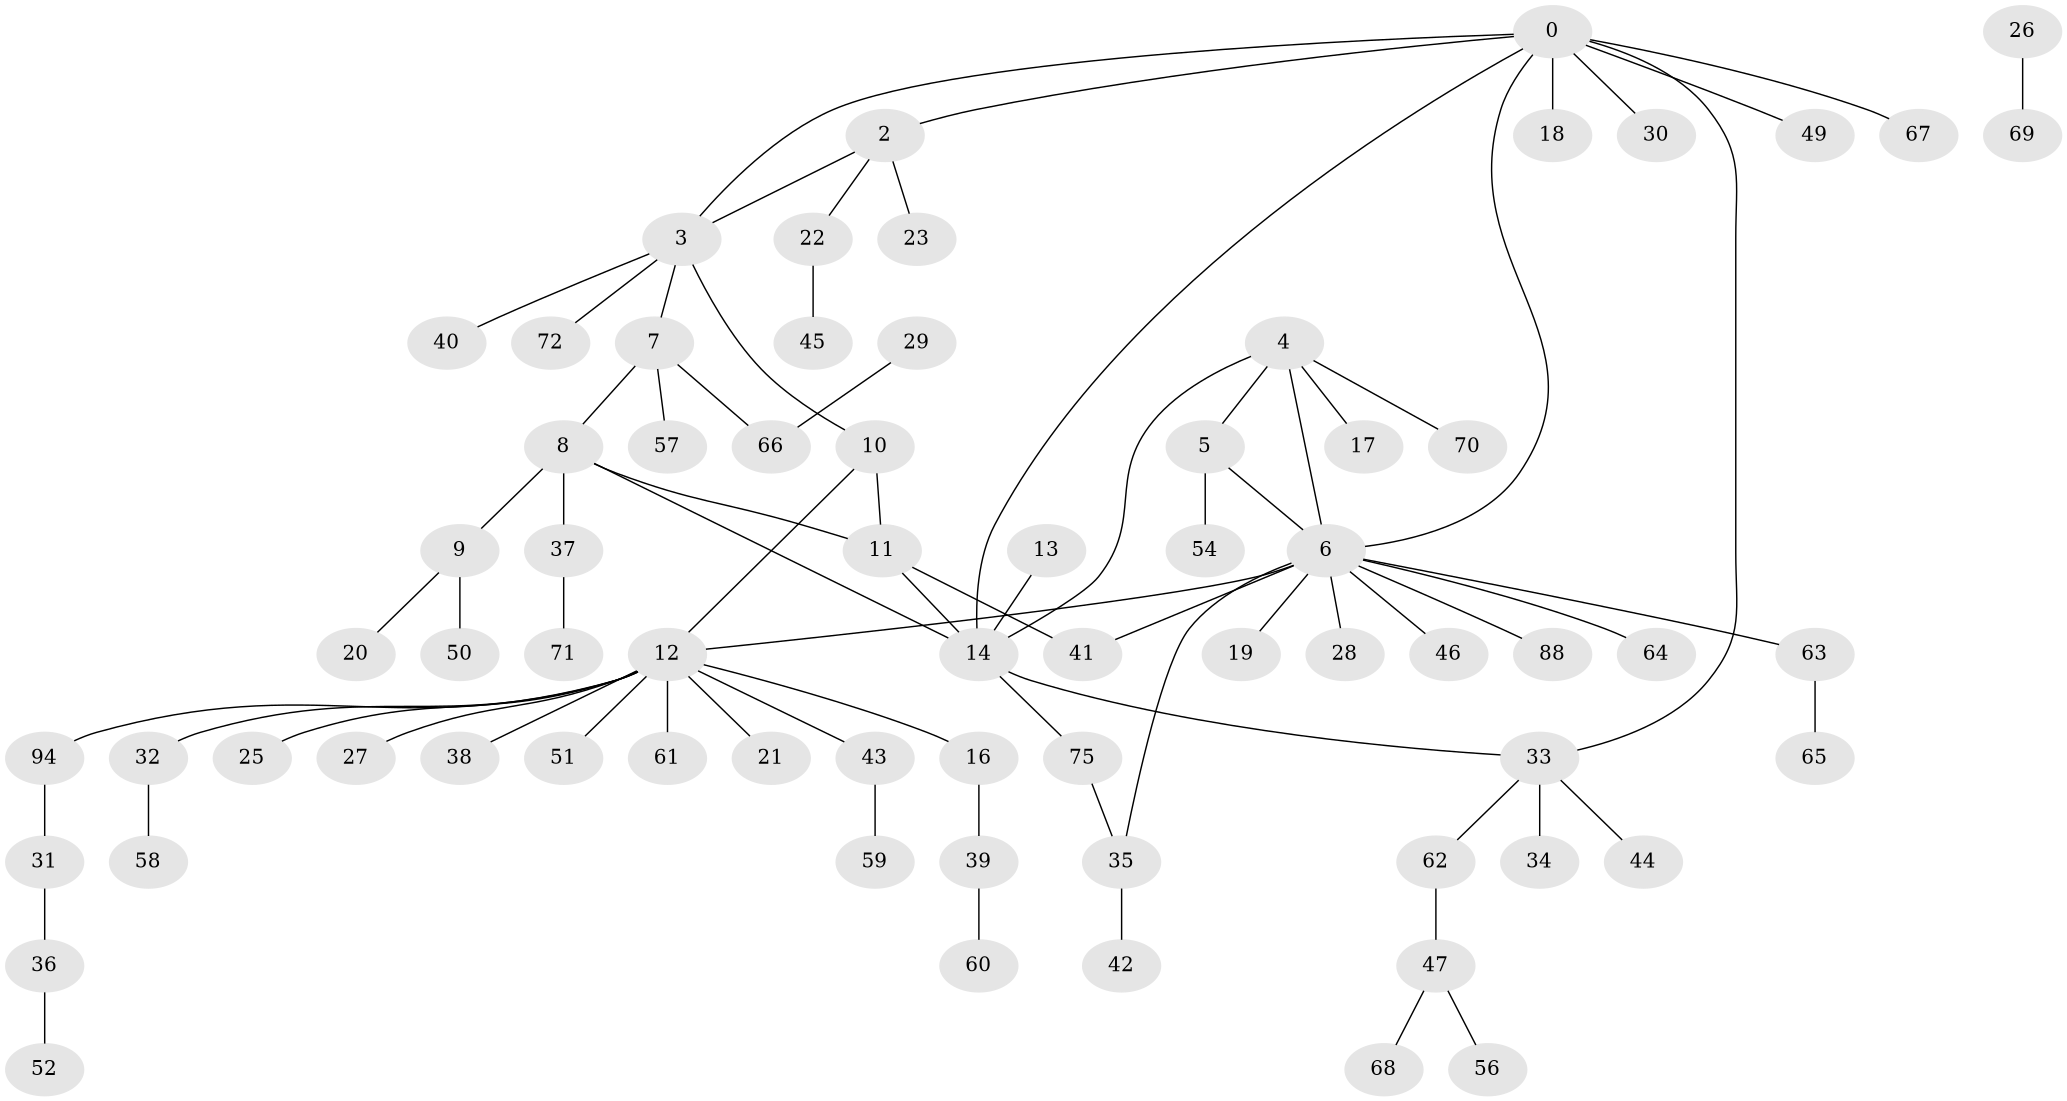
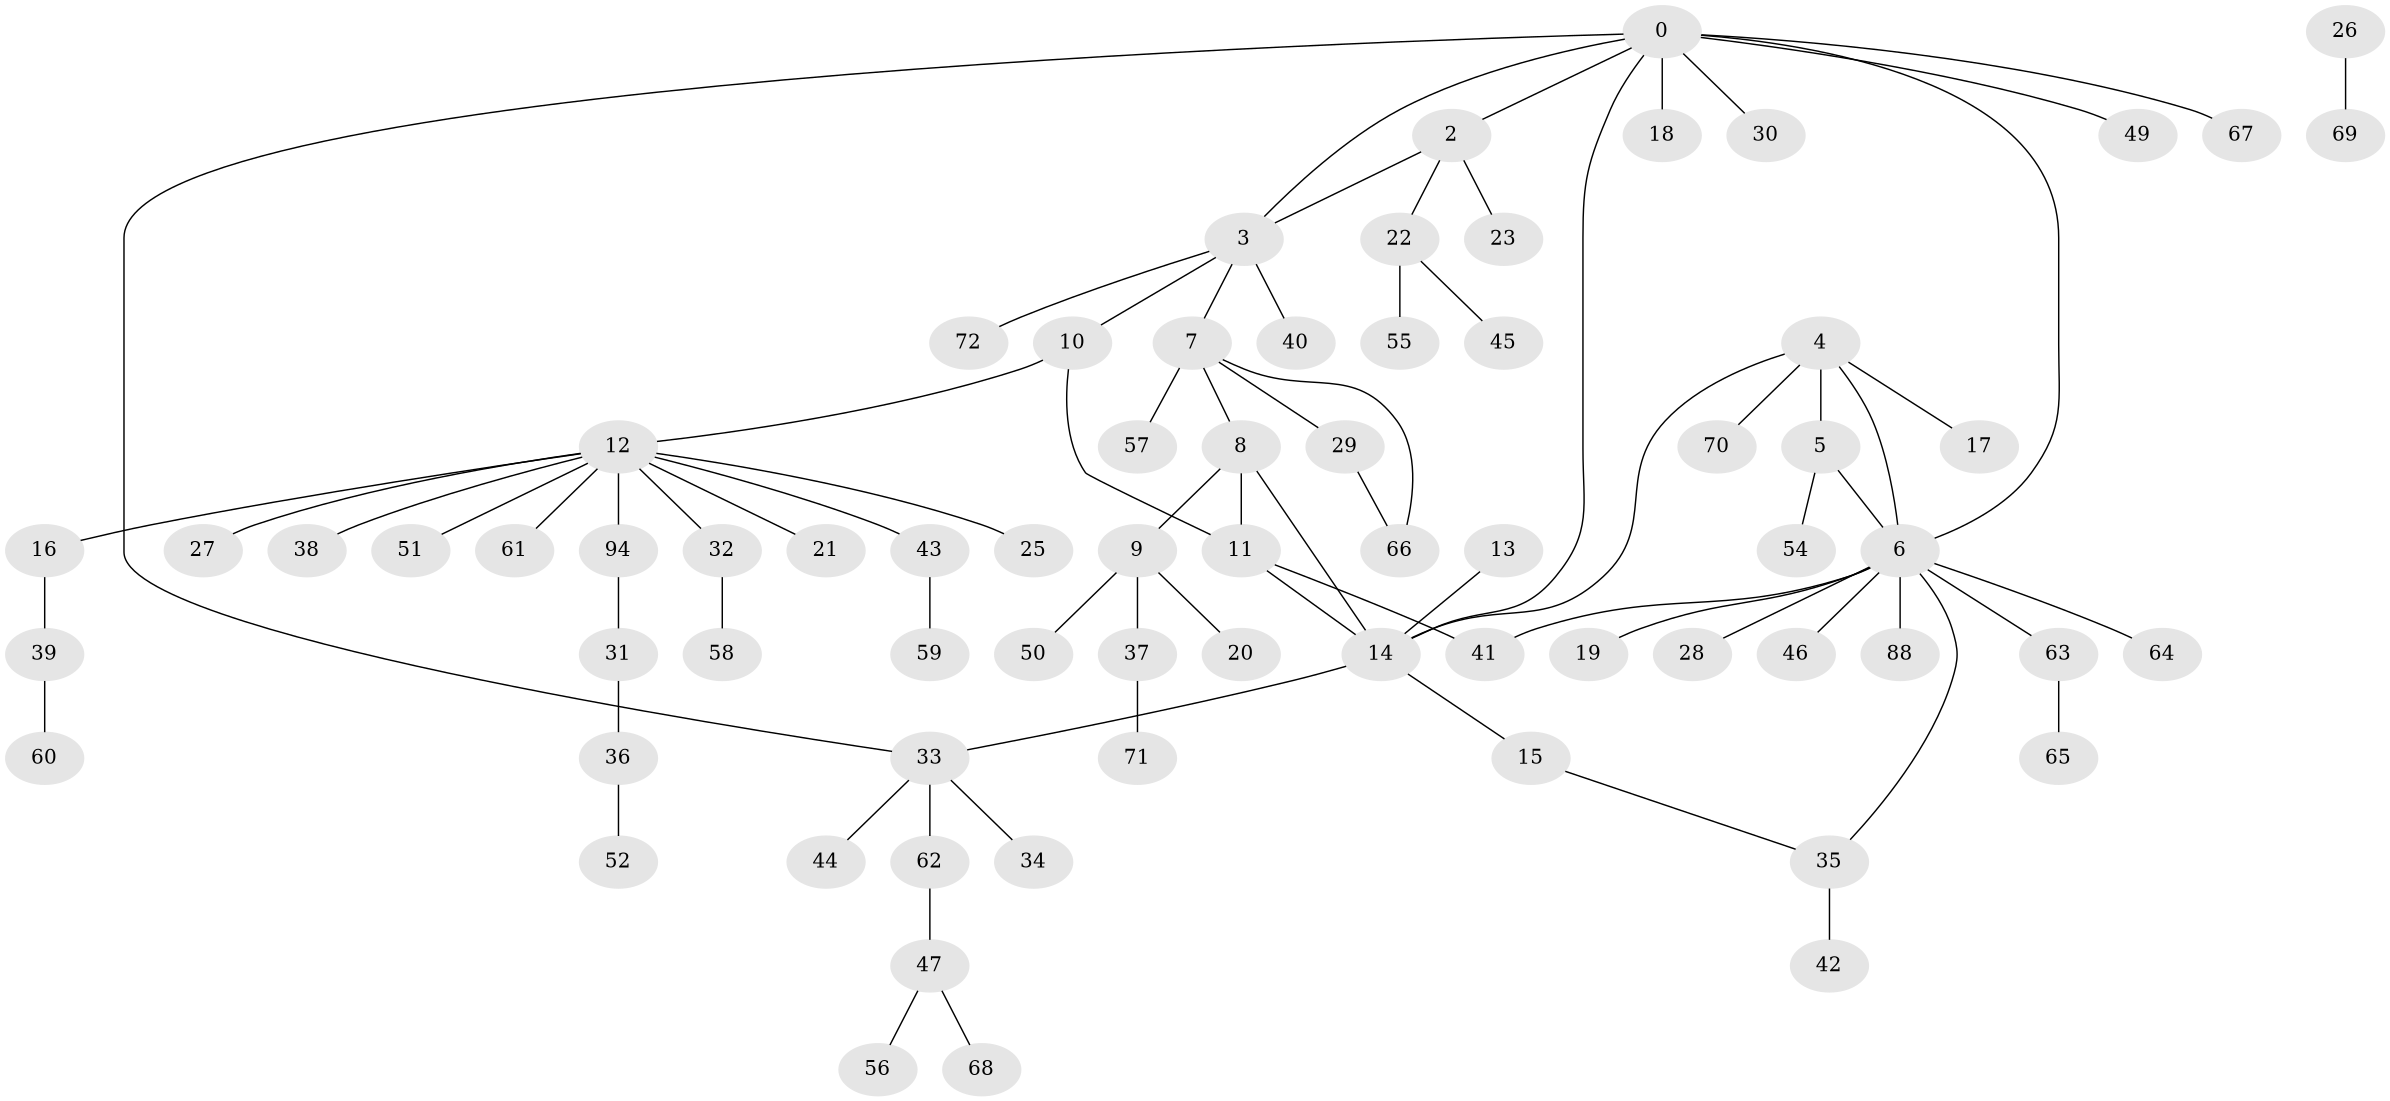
none -> (1400, 343)
none -> (1269, 395)
(564, 499) -> (1137, 603)
(987, 618) -> none
(1083, 758) -> (1531, 758)
